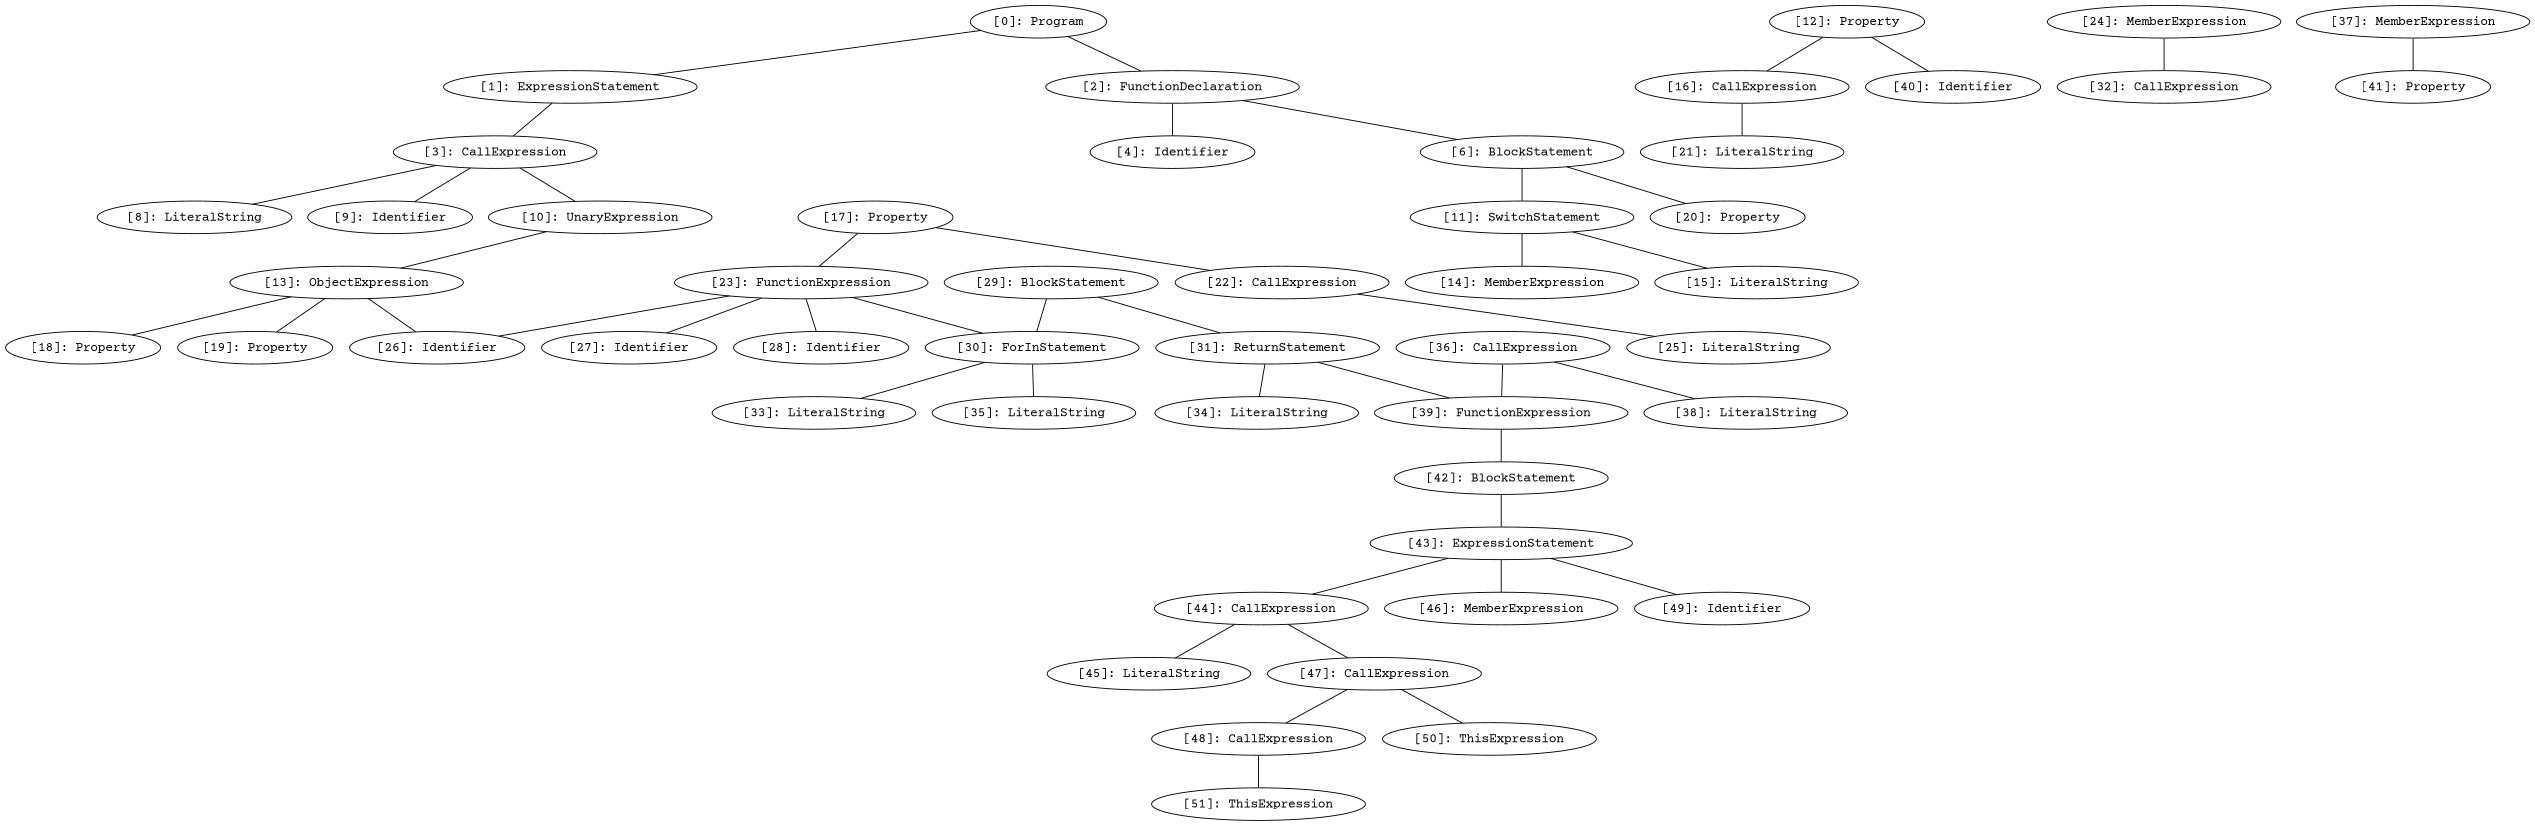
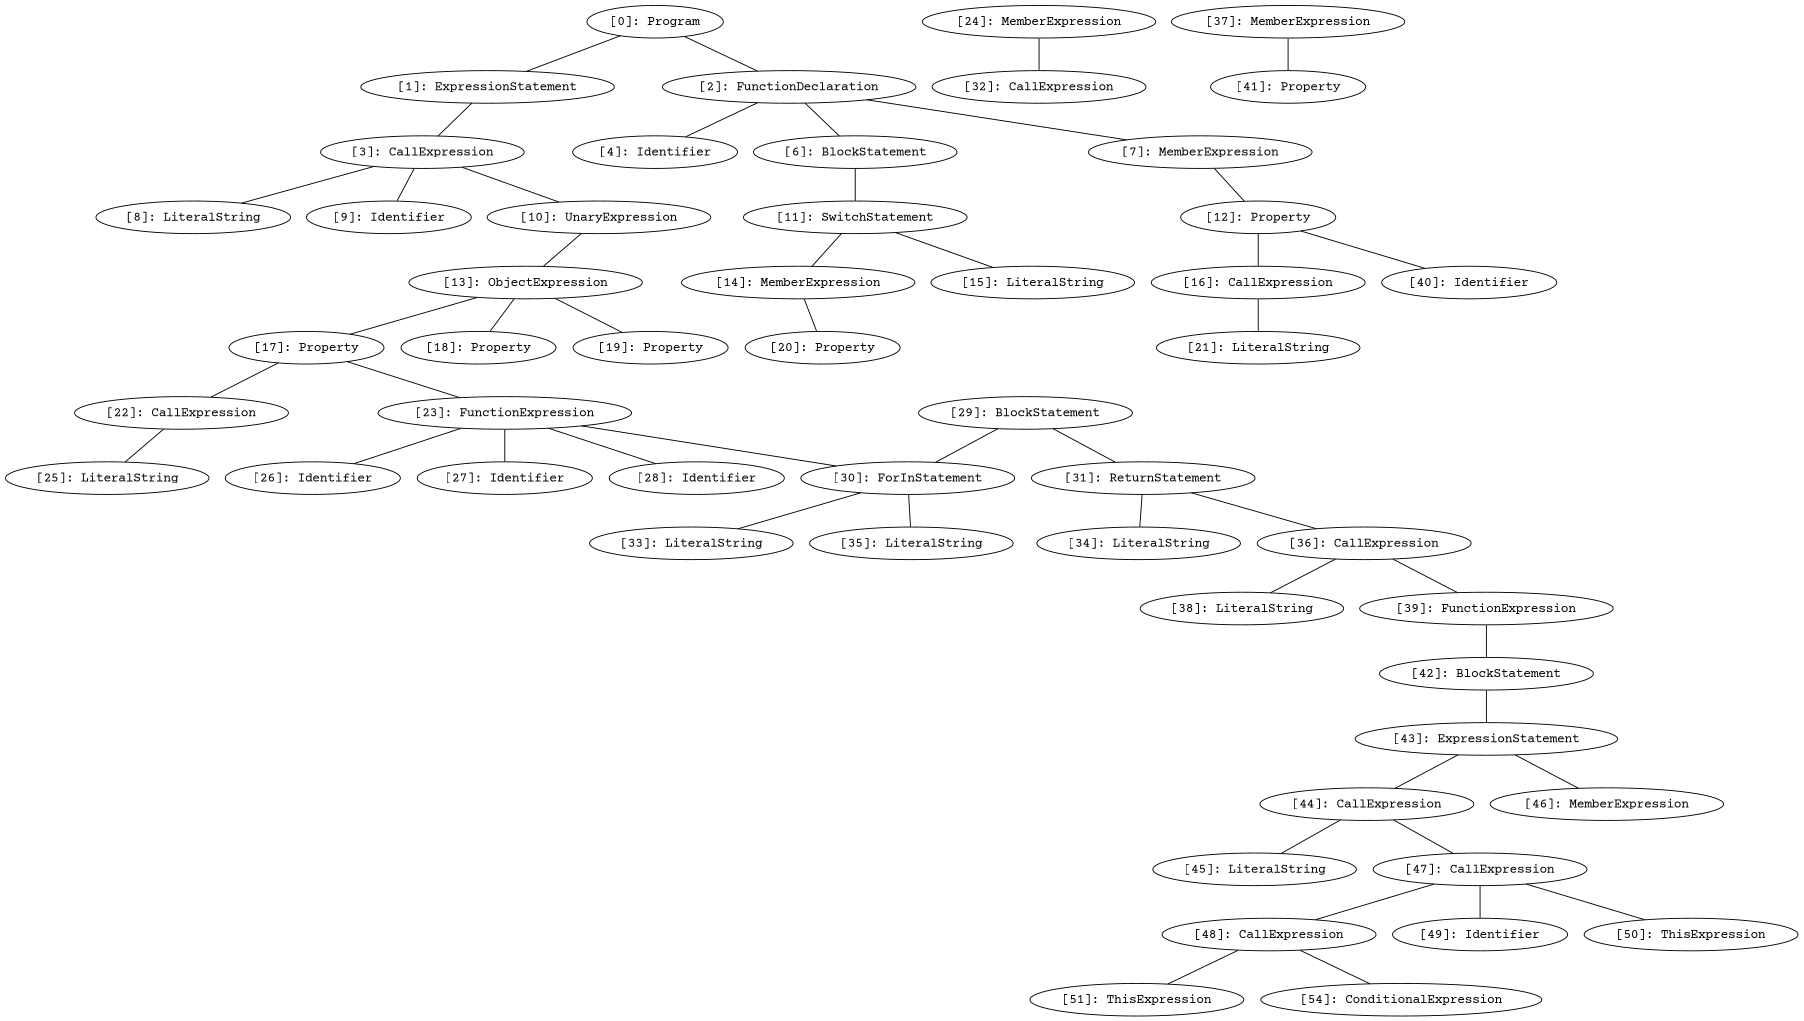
none -> (1200, 152)
(1626, 185) -> (810, 315)
(392, 315) -> (414, 316)
(1384, 380) -> (1254, 511)
(1614, 577) -> (1480, 902)
none -> (1401, 1000)
